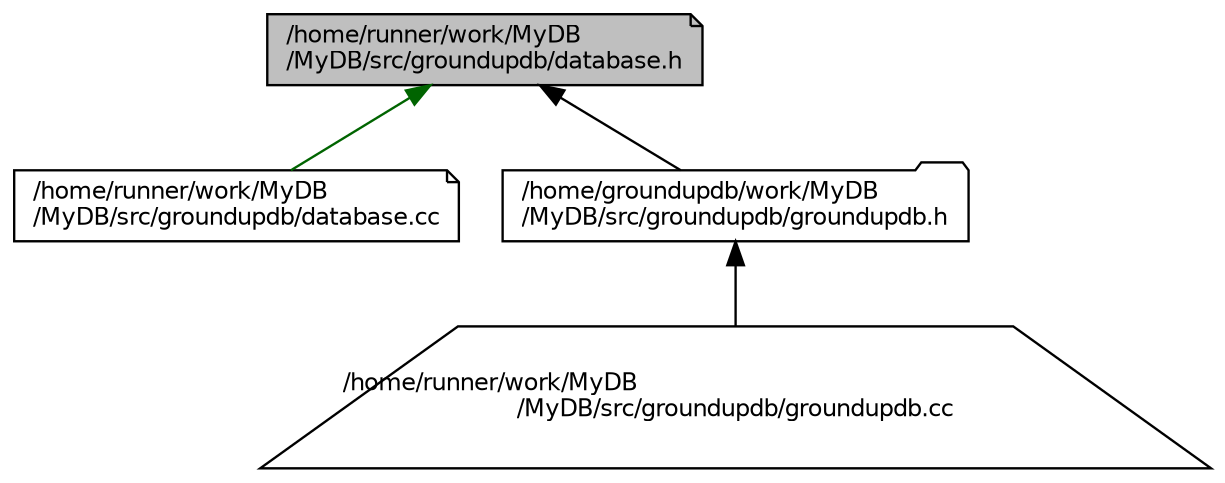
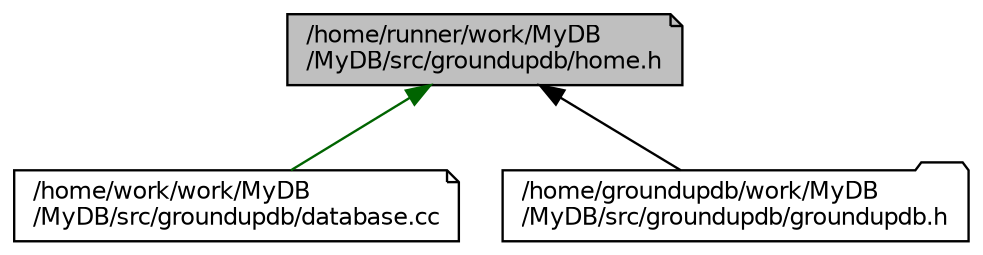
(485, 50) -> (485, 50)
(237, 206) -> (237, 206)
(736, 397) -> none
